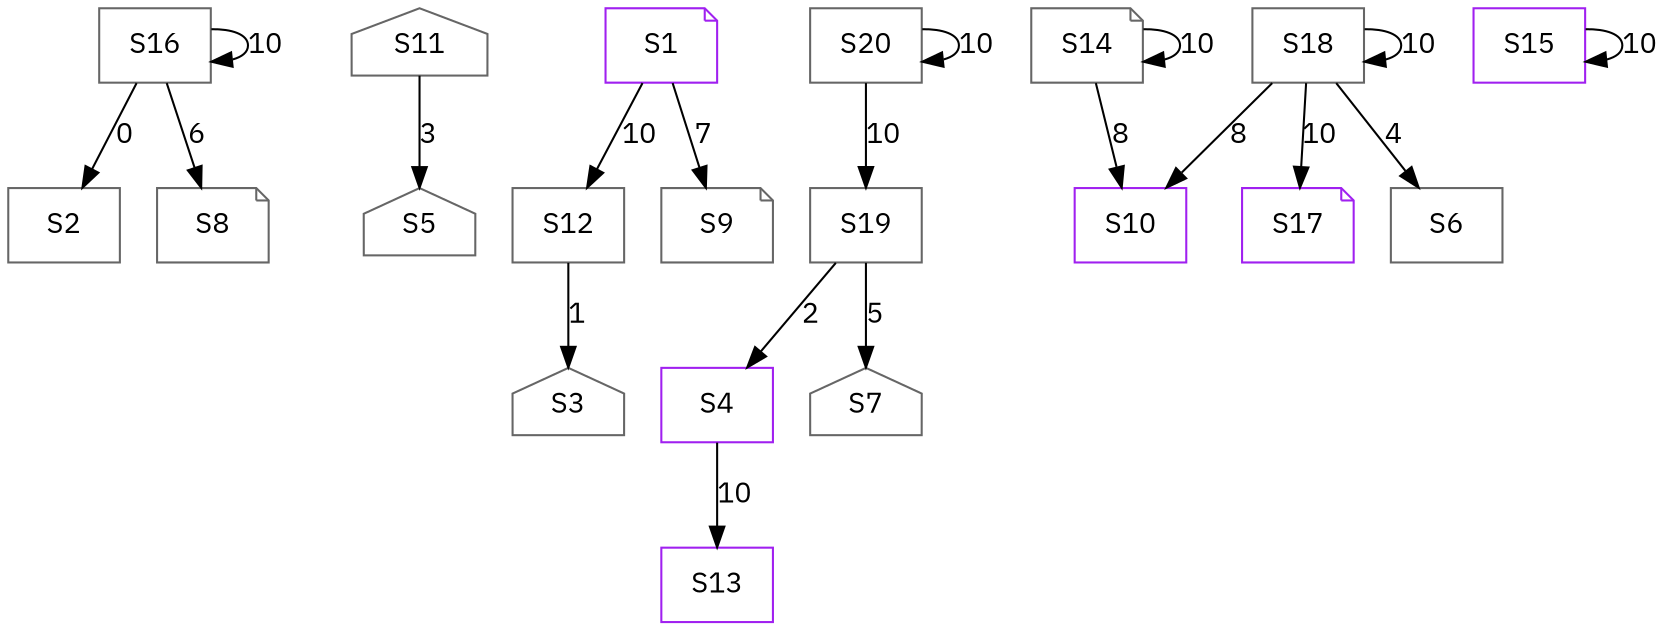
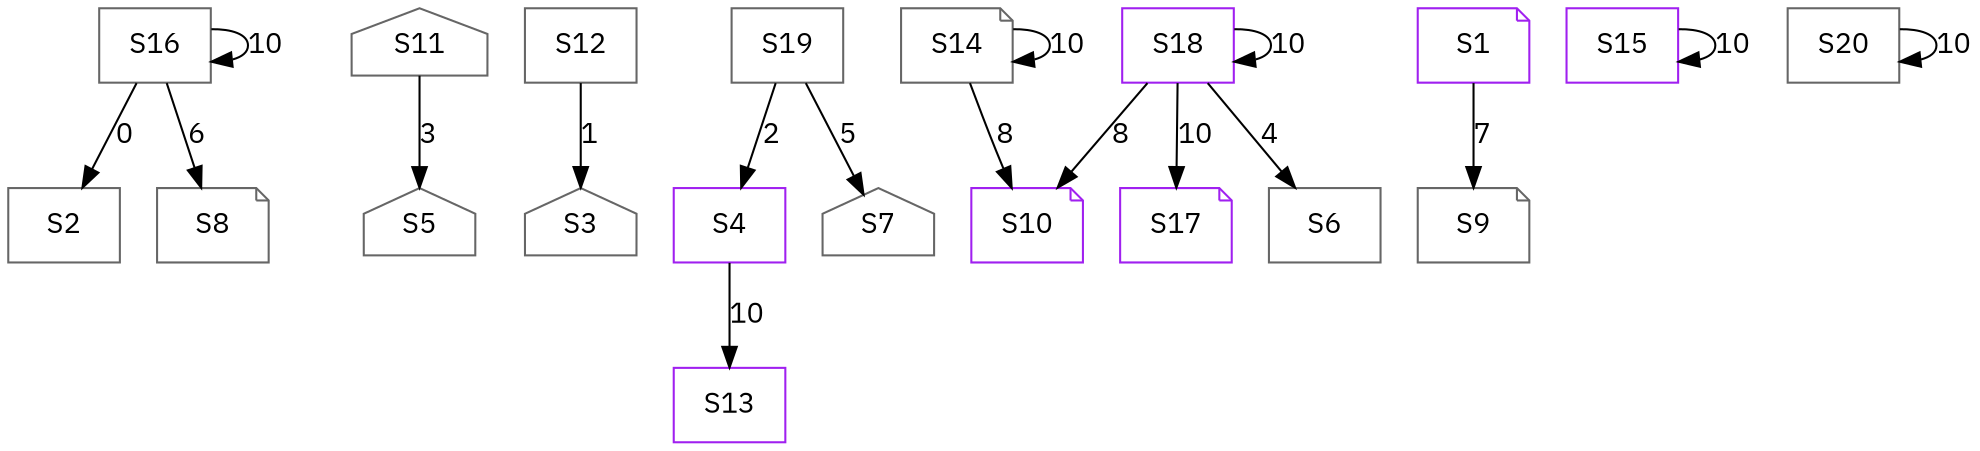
(1308, 45) -> (1178, 45)
(866, 125) -> none
(620, 126) -> none
(1130, 225) -> (1027, 225)
